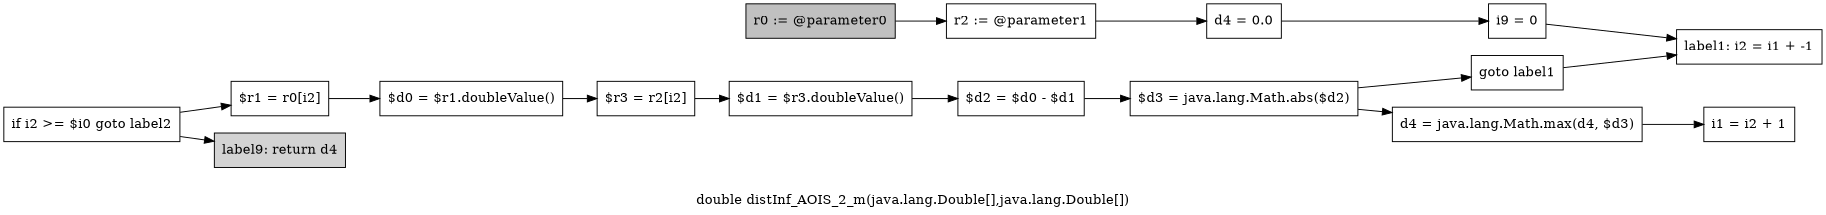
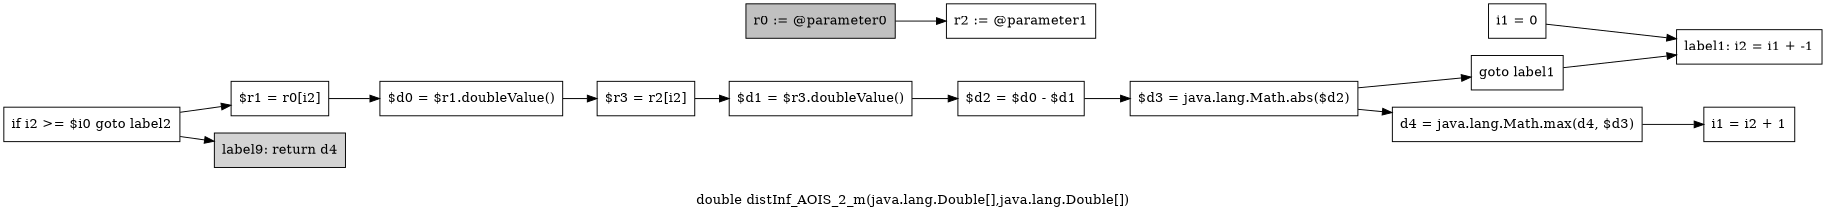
(1244, 21) -> none
(1517, 21) -> (1517, 21)
